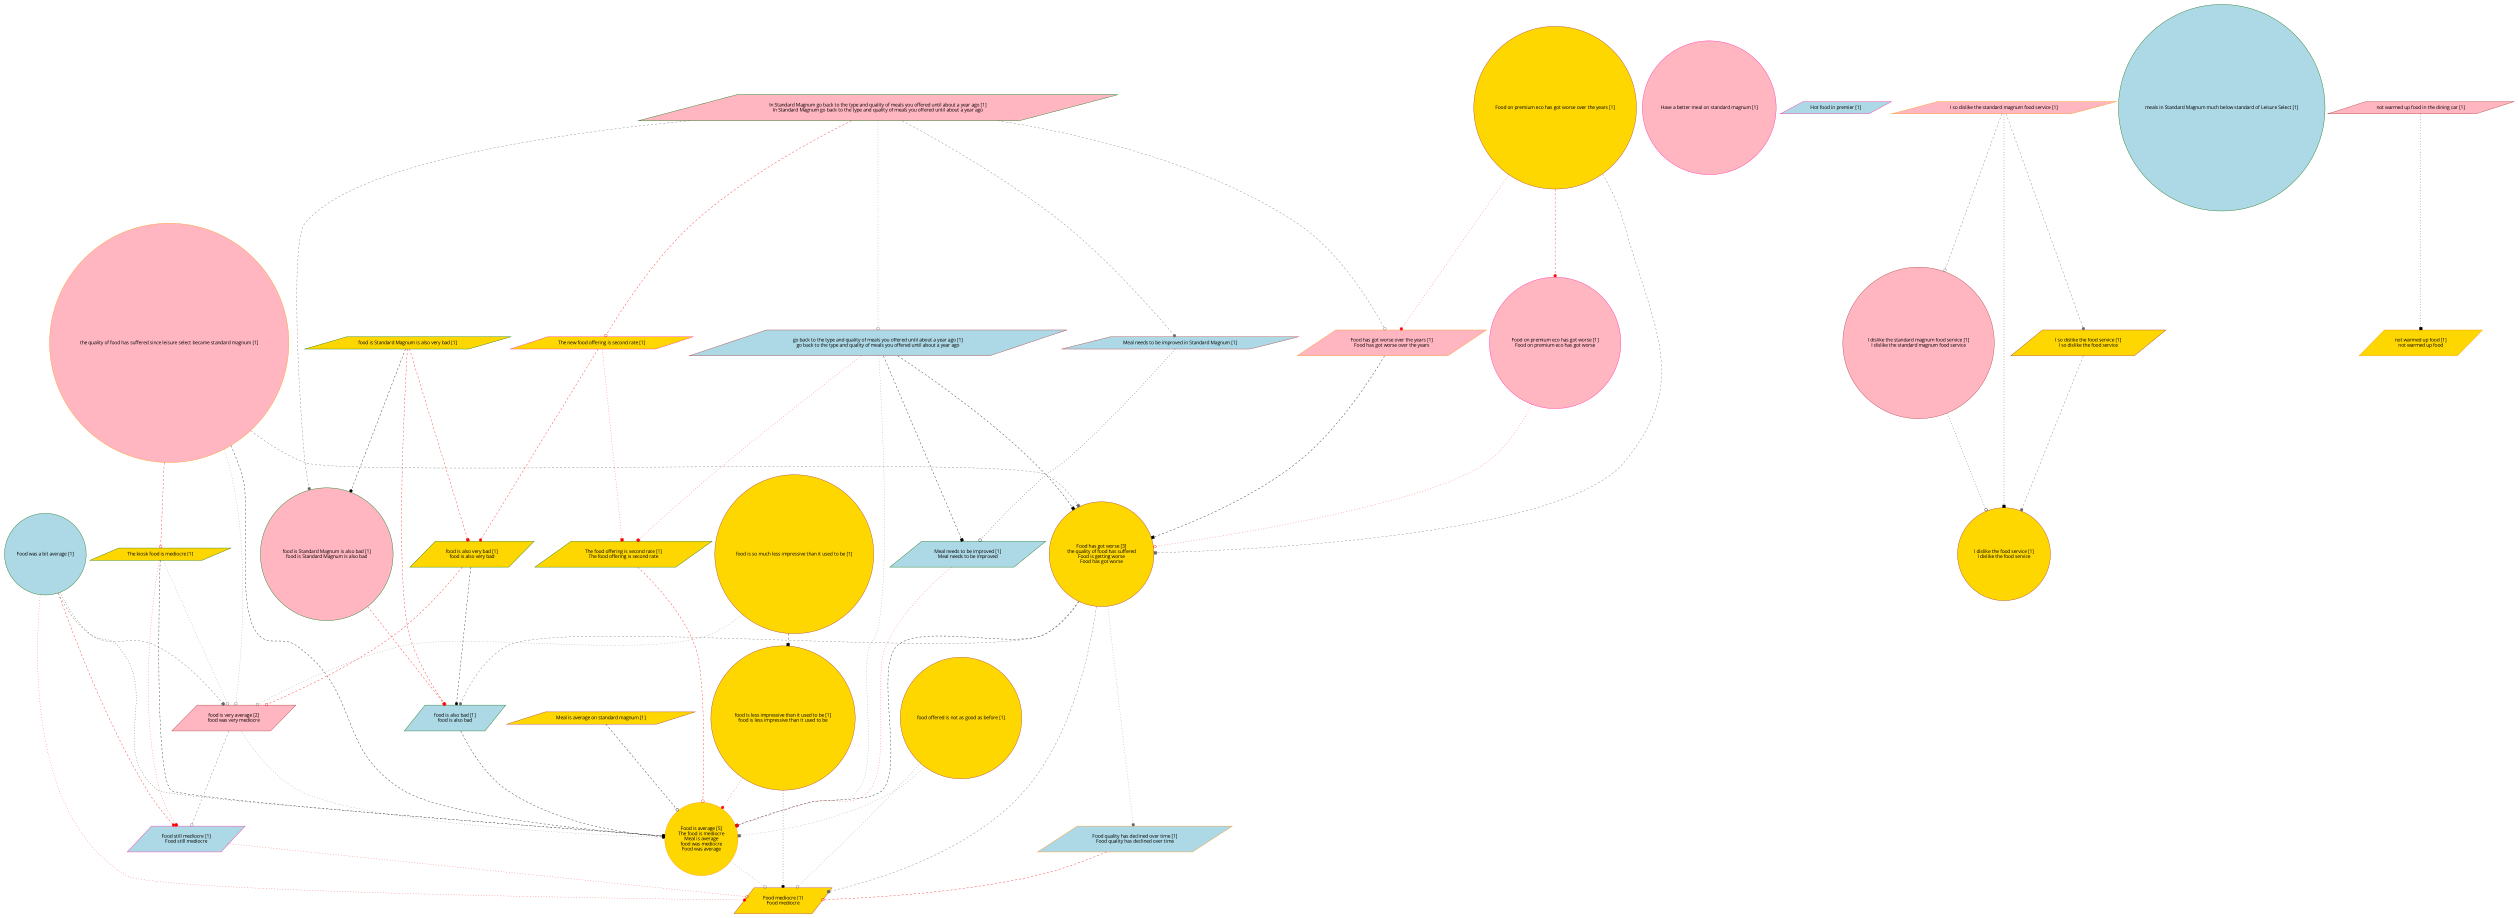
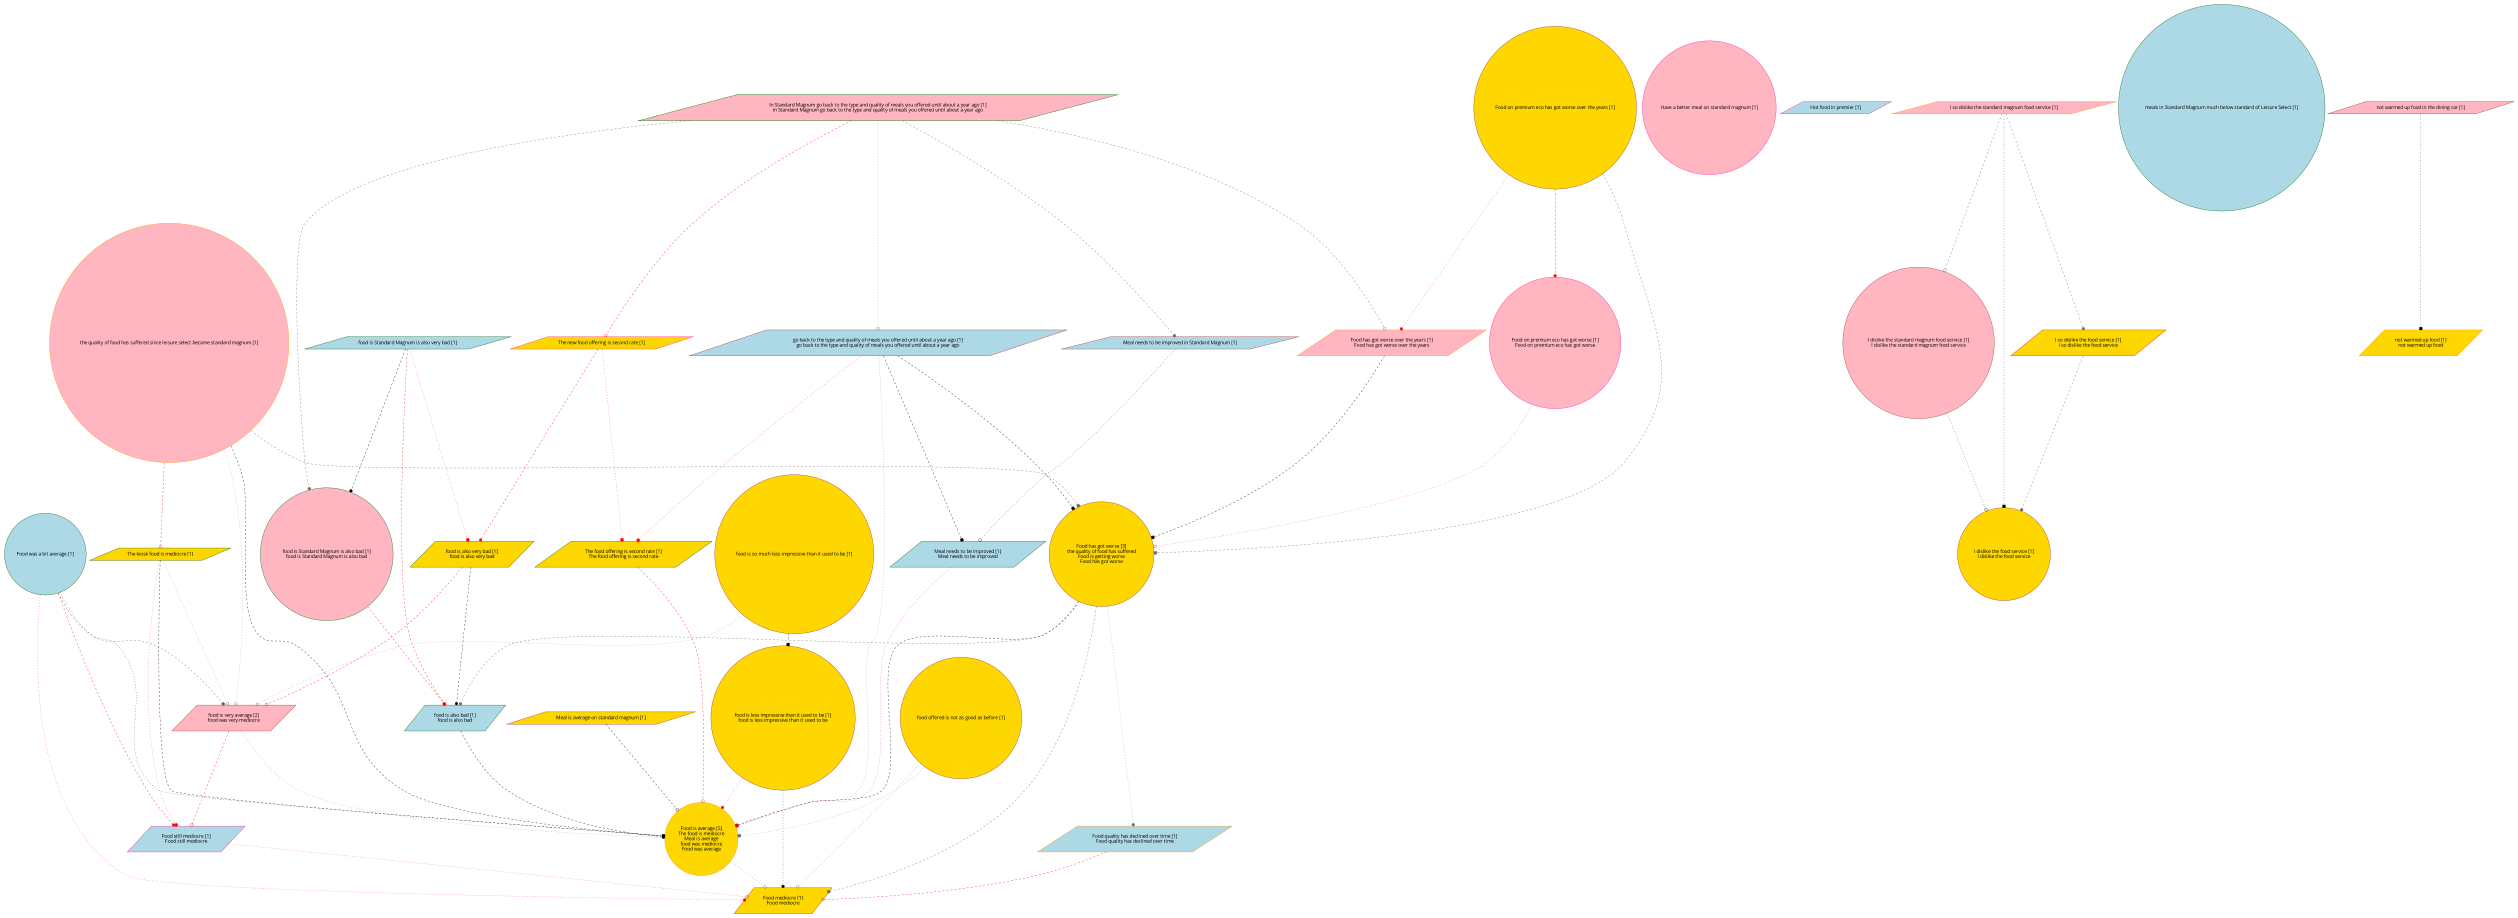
(408, 343) -> (408, 343)
(438, 443) -> (438, 443)
(211, 777) -> (211, 777)
